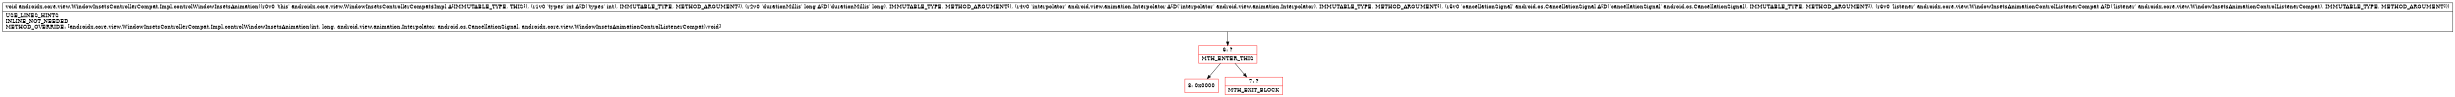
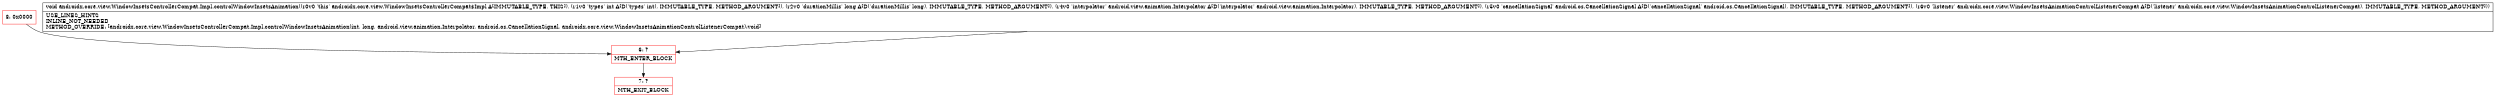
(1228, 59) -> (643, 59)
(1215, 70) -> (315, 50)
